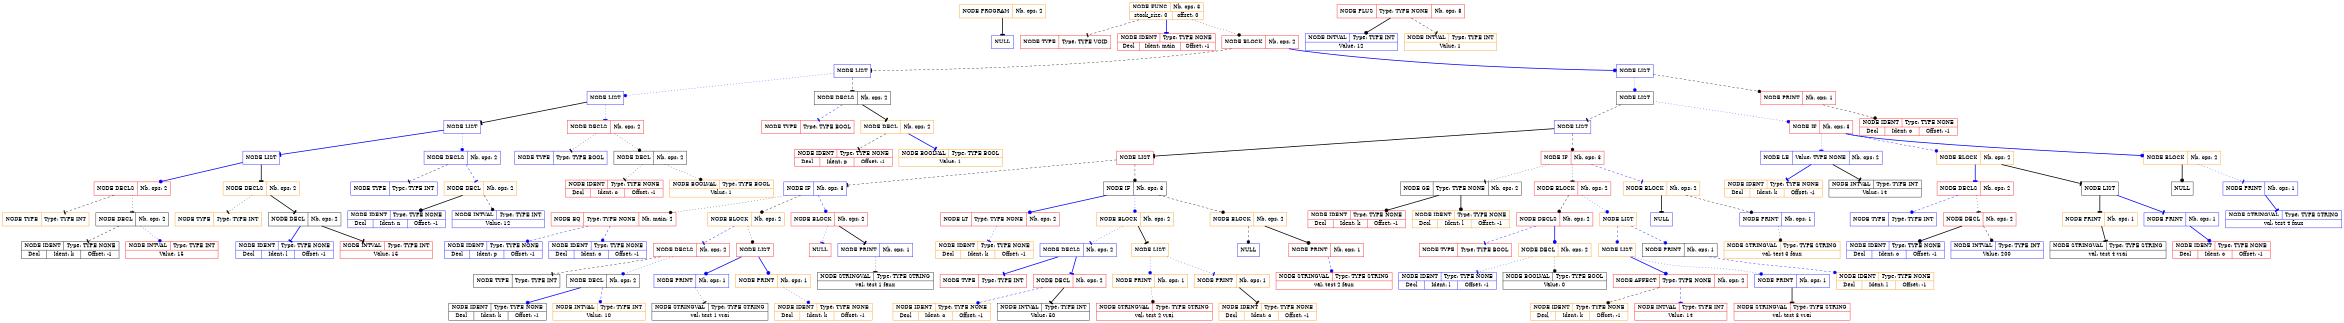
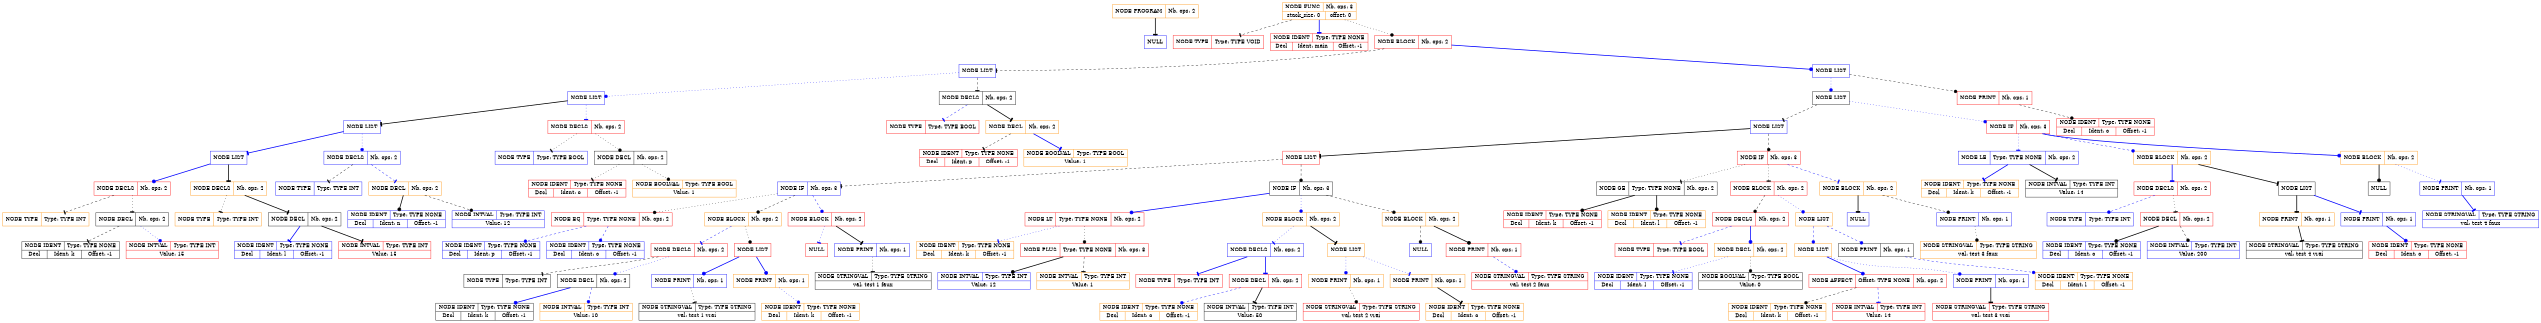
(1821, 158) -> (2018, 158)
(657, 219) -> (656, 219)
none -> (1085, 233)
(1687, 281) -> (1884, 281)
